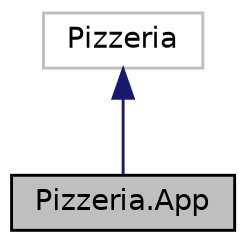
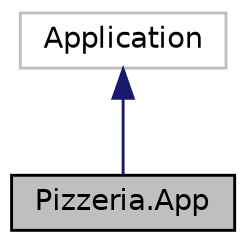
(123, 41) -> (123, 41)
